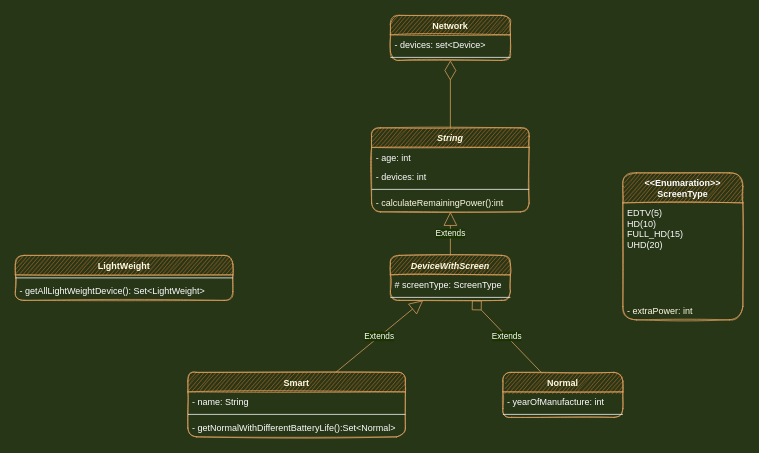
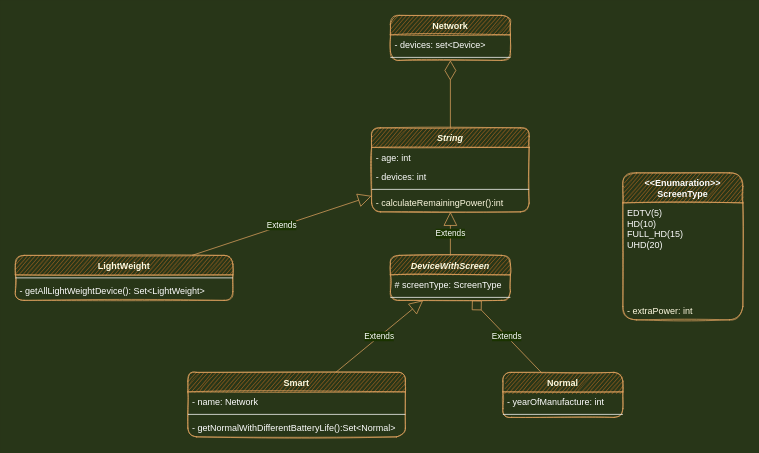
none -> (278, 227)
(223, 402) -> (226, 402)
